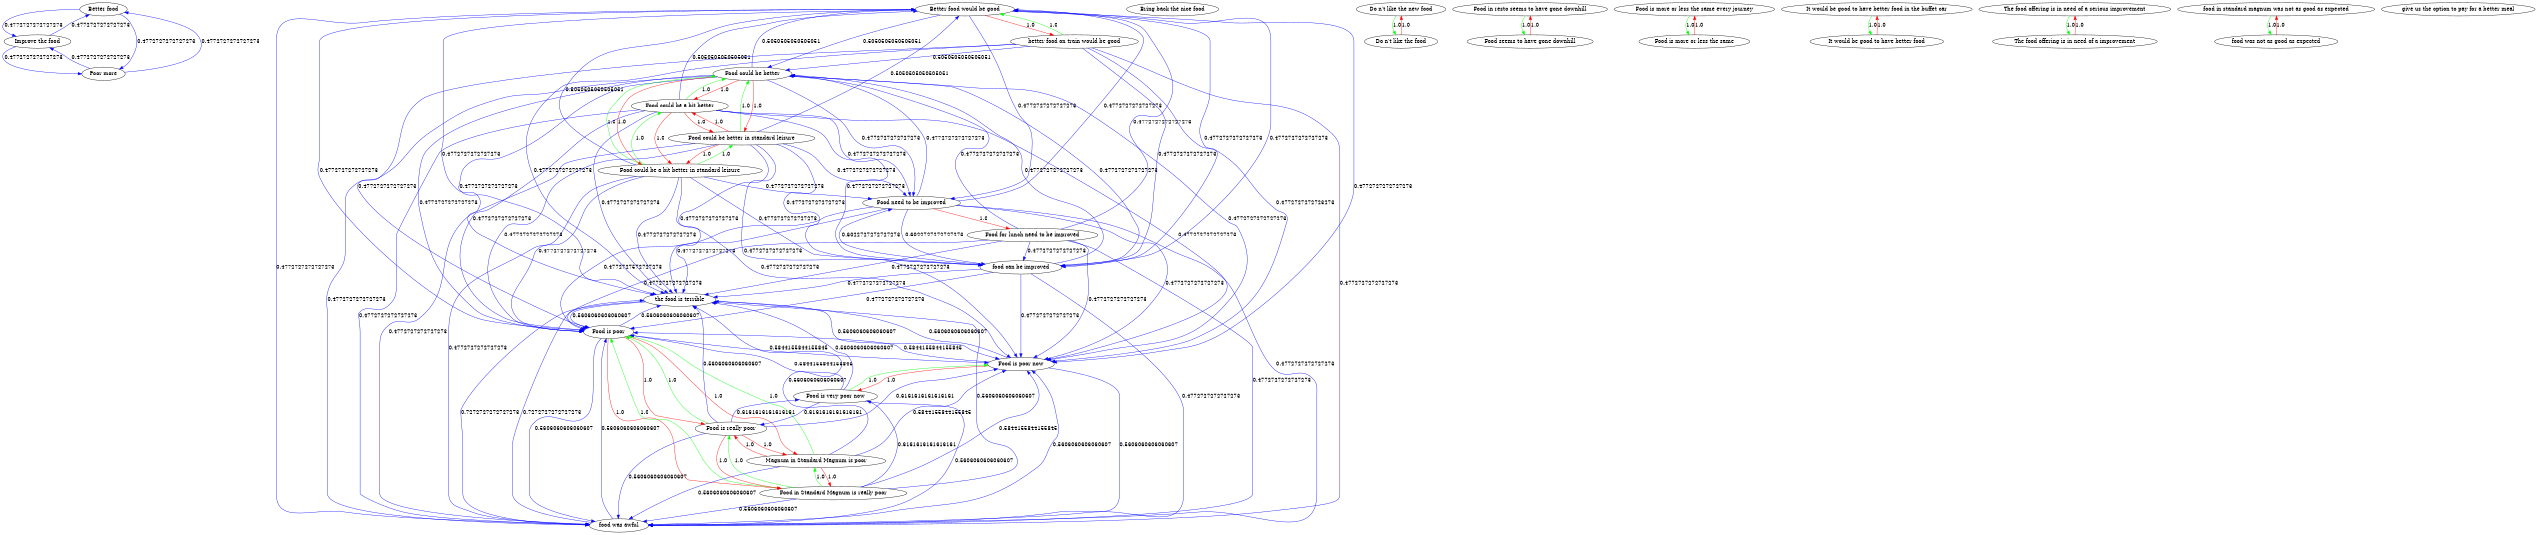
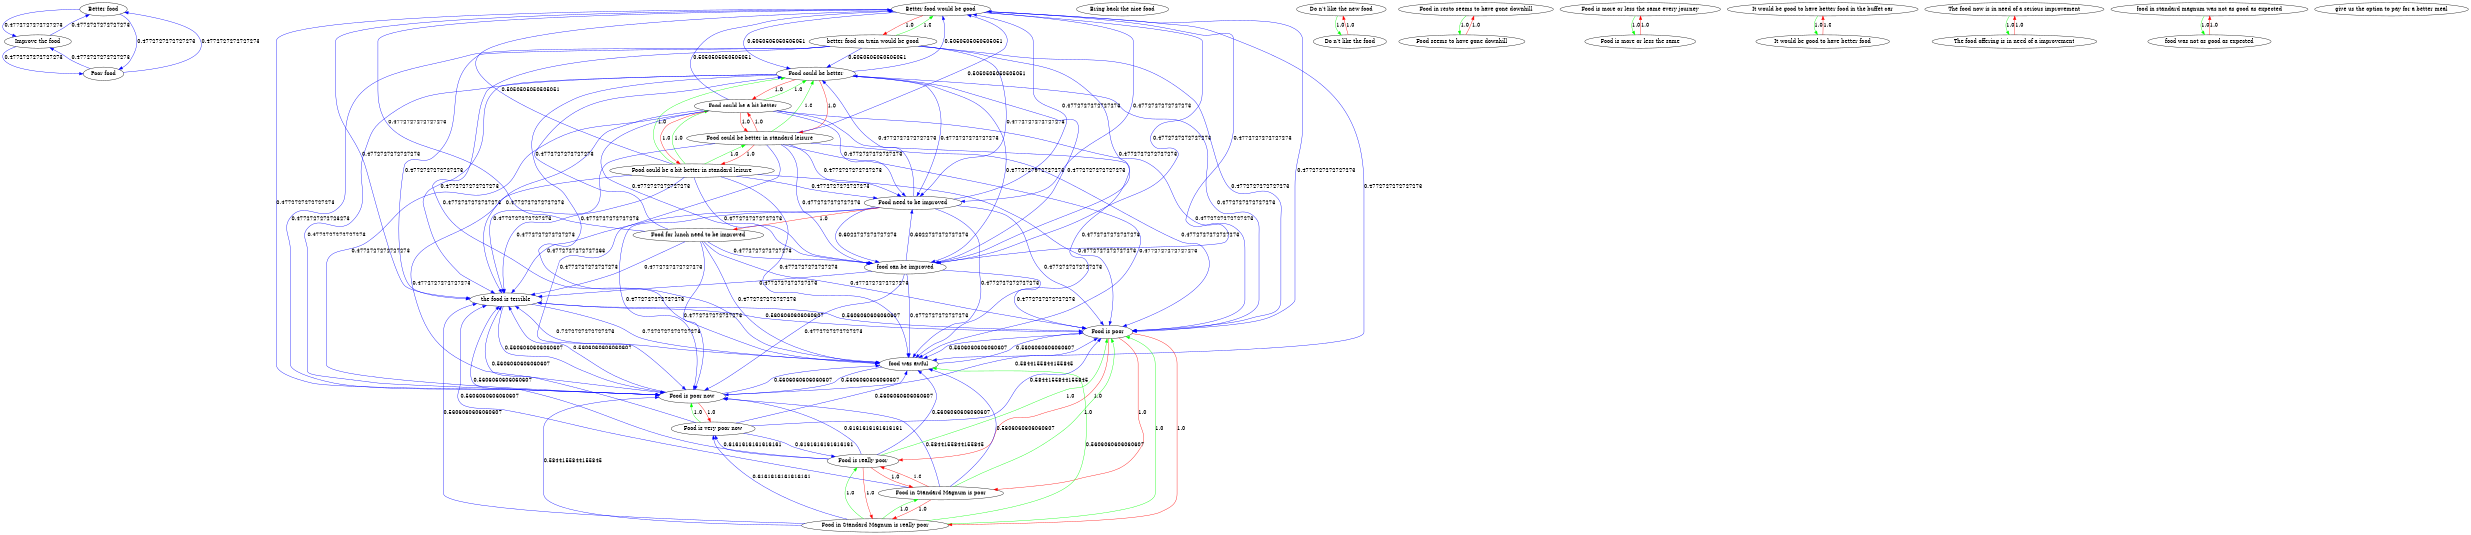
(2075, 9) -> (2014, 9)
(103, 74) -> (104, 74)
(636, 94) -> none
none -> (1006, 114)
(1129, 171) -> (1035, 171)
(706, 251) -> (576, 251)
(633, 267) -> (1073, 267)
(816, 354) -> none
(816, 461) -> (941, 493)
(722, 510) -> (1086, 435)
